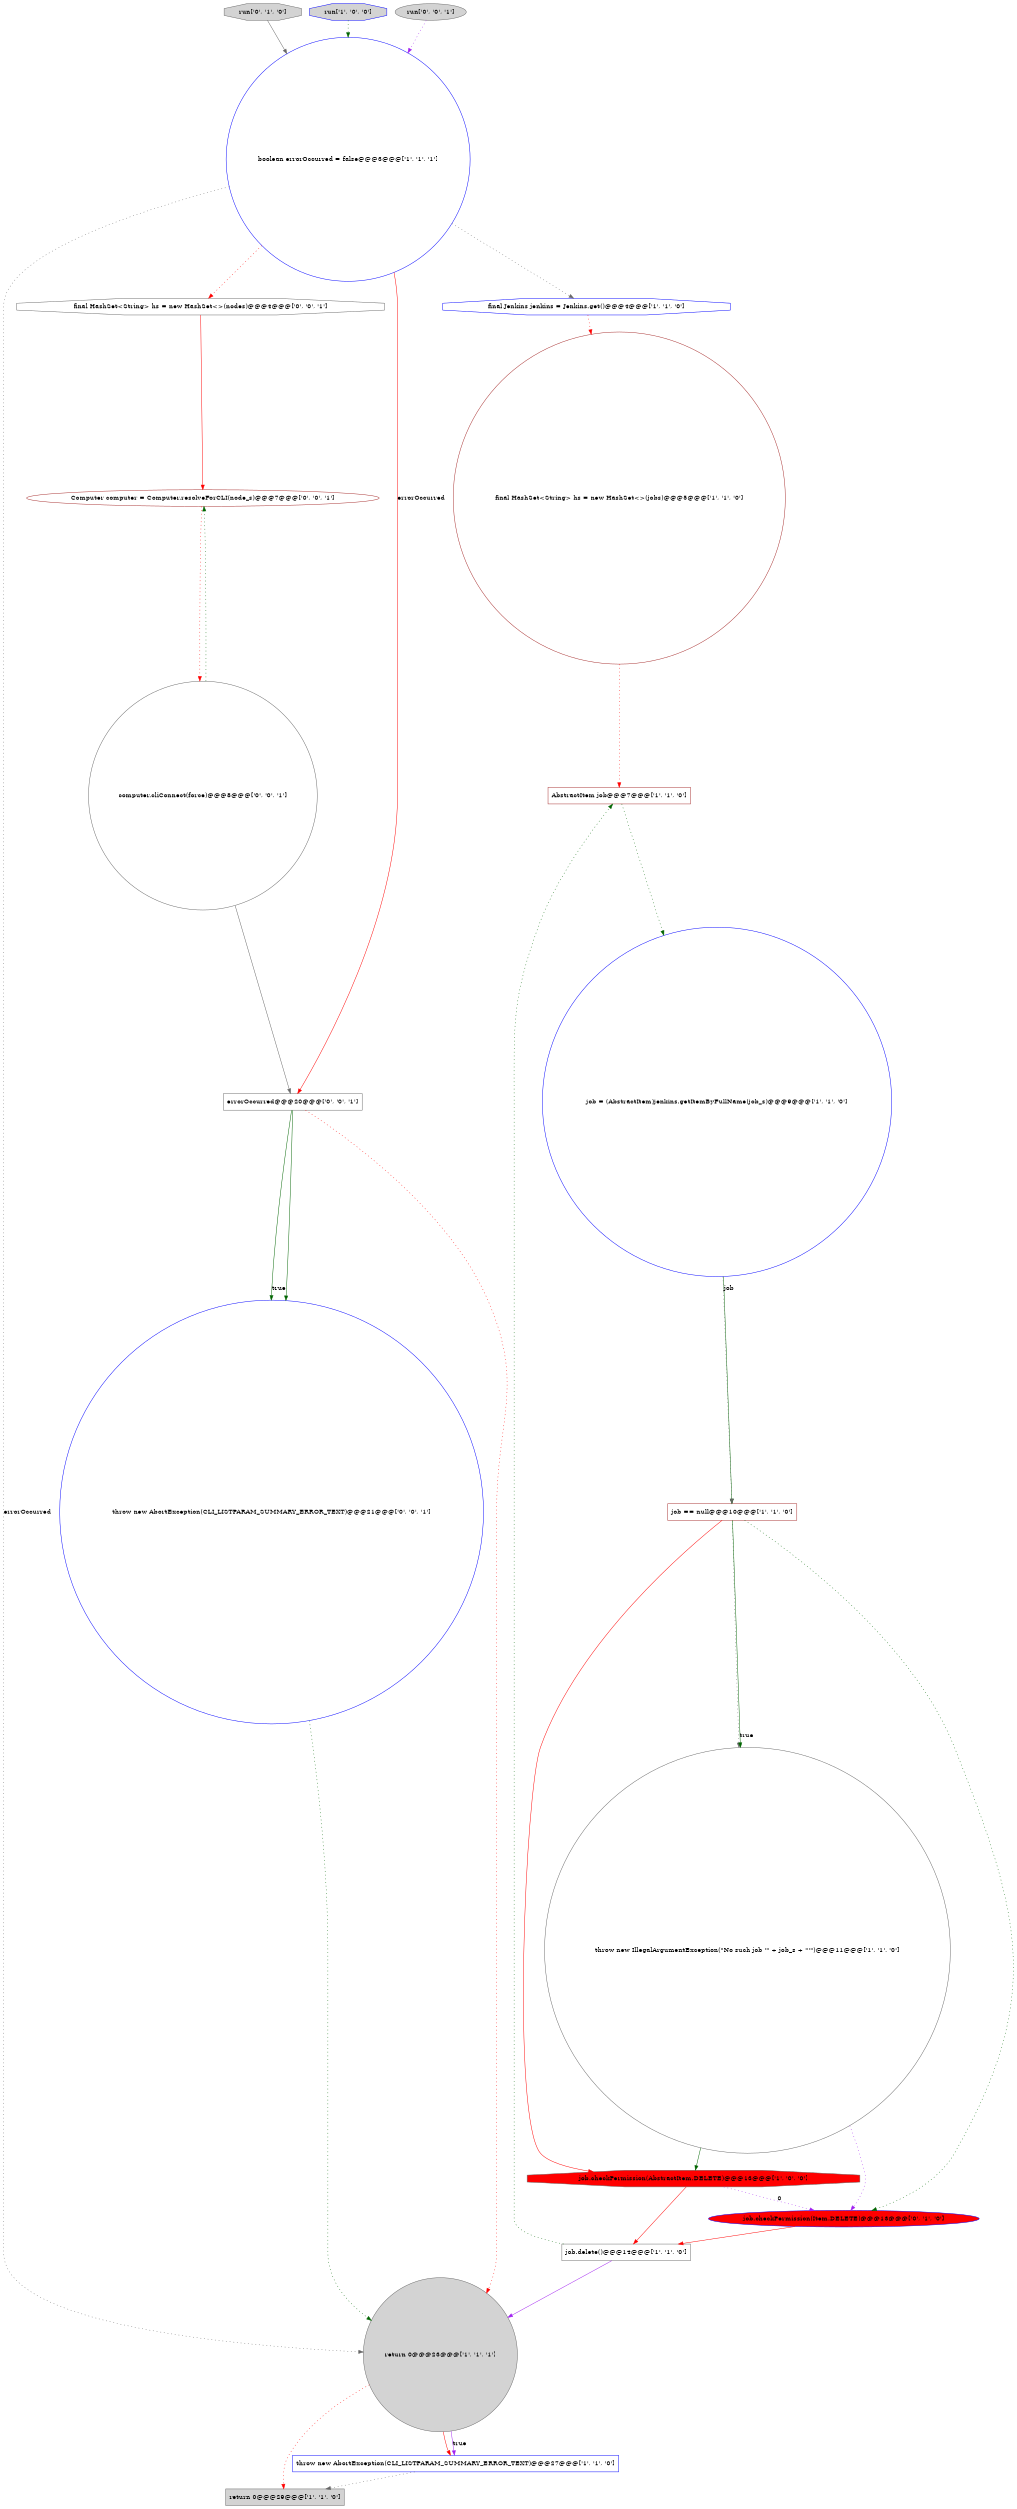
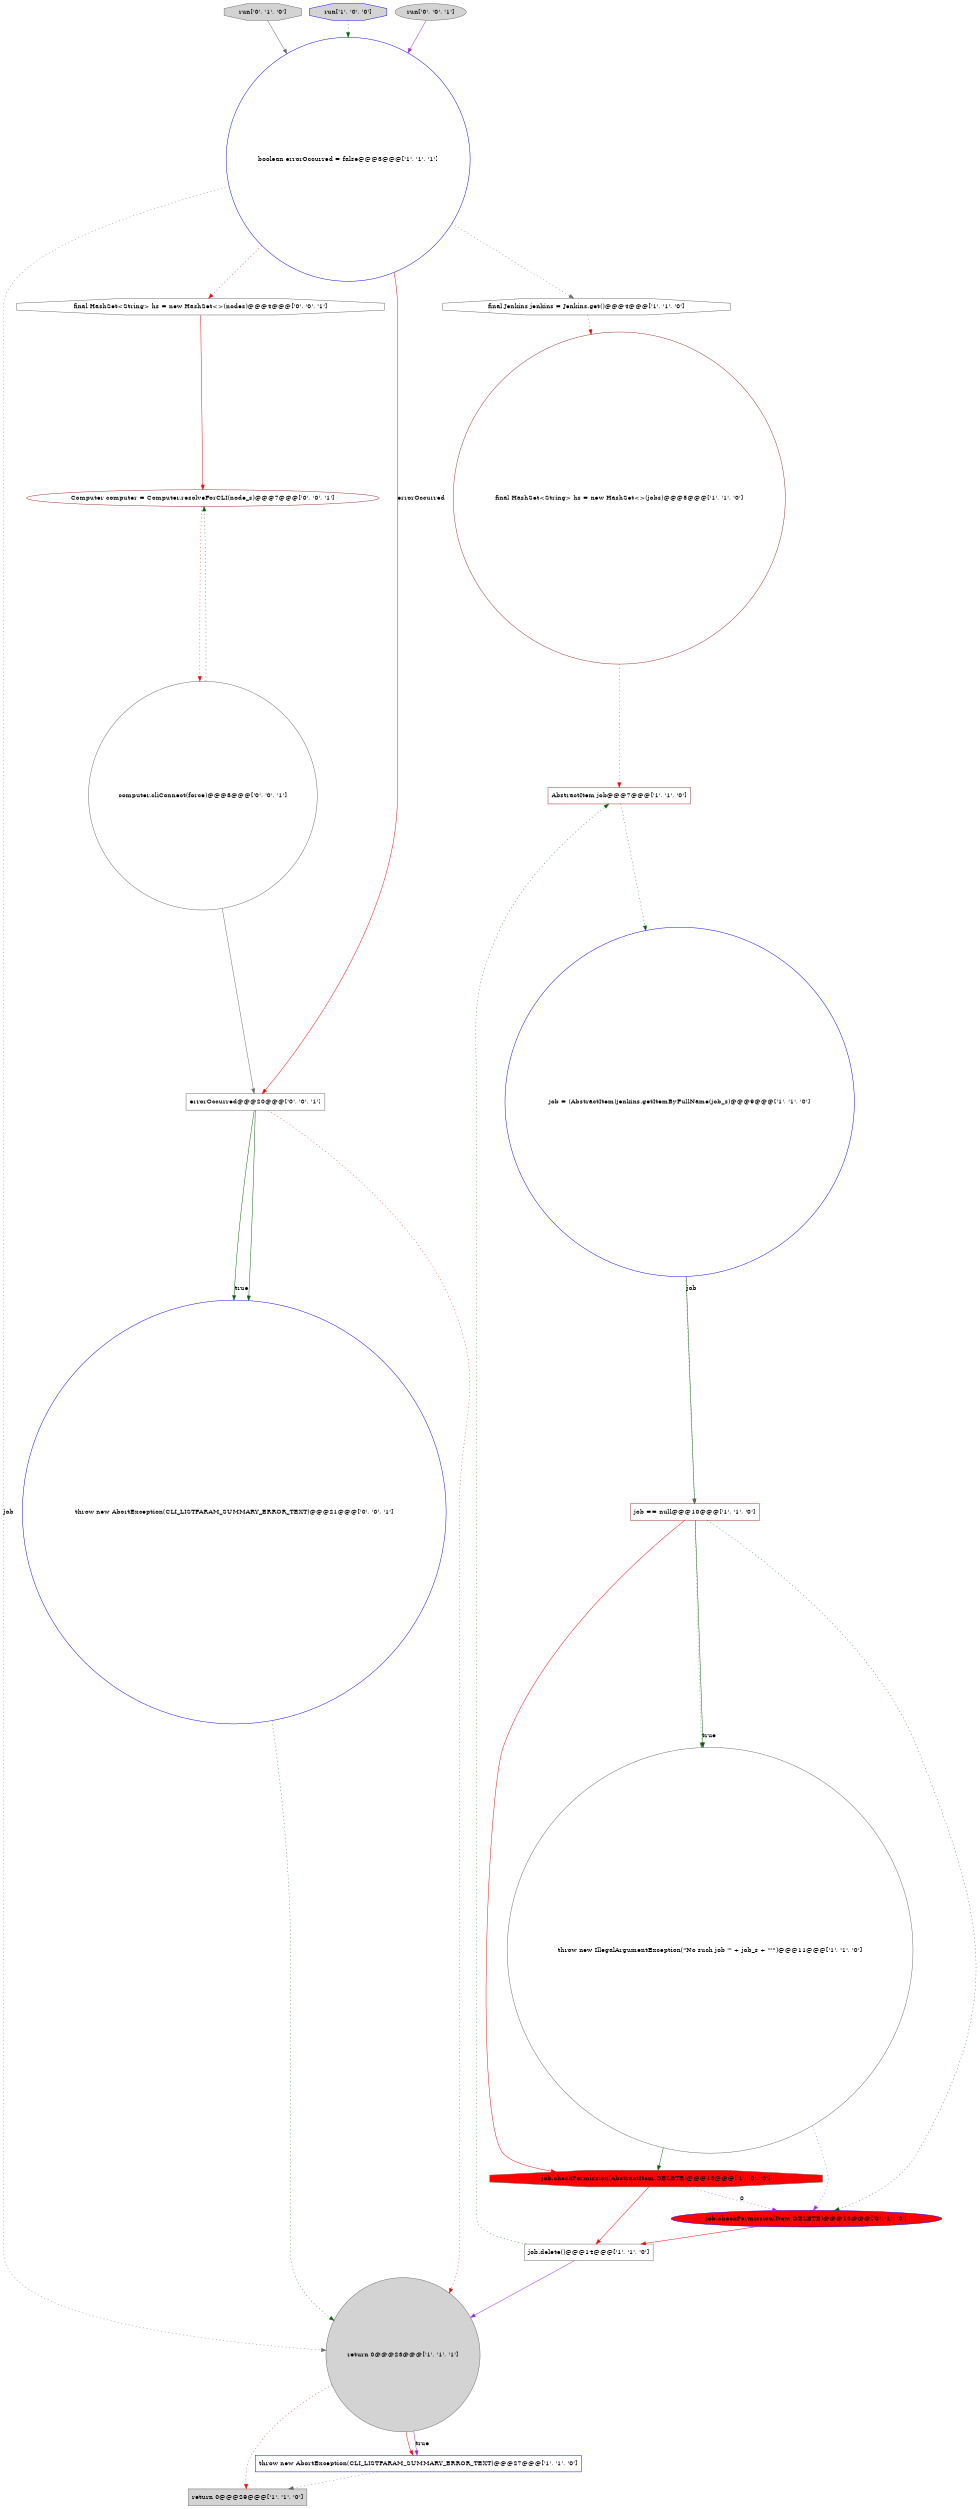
(418, 35) -> (418, 35)
(587, 307) -> (587, 307)
(27, 1512) -> (9, 1512)
